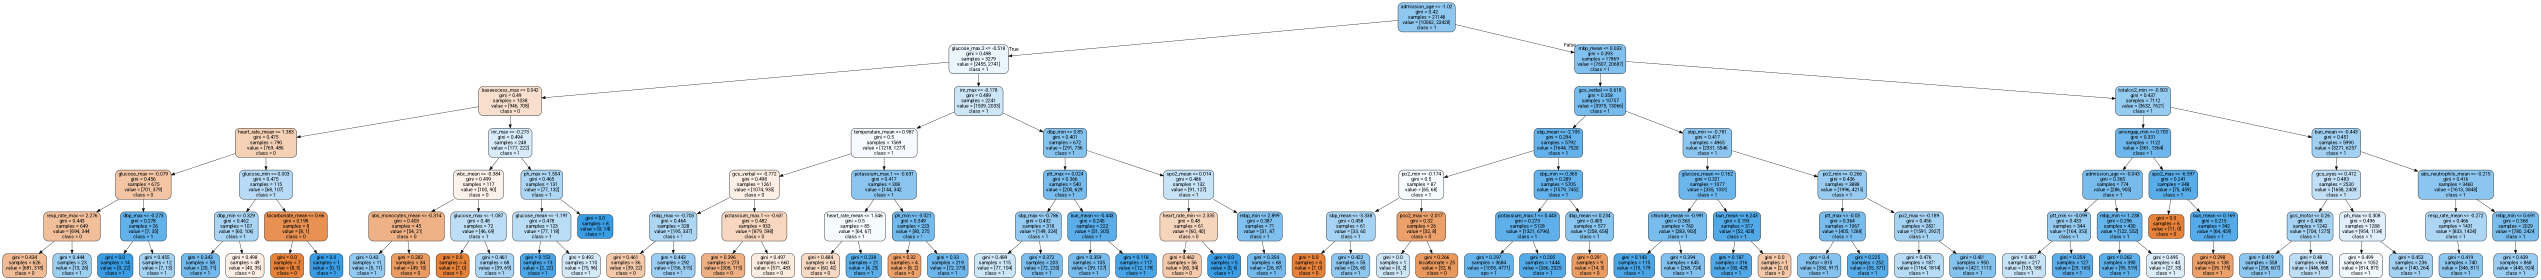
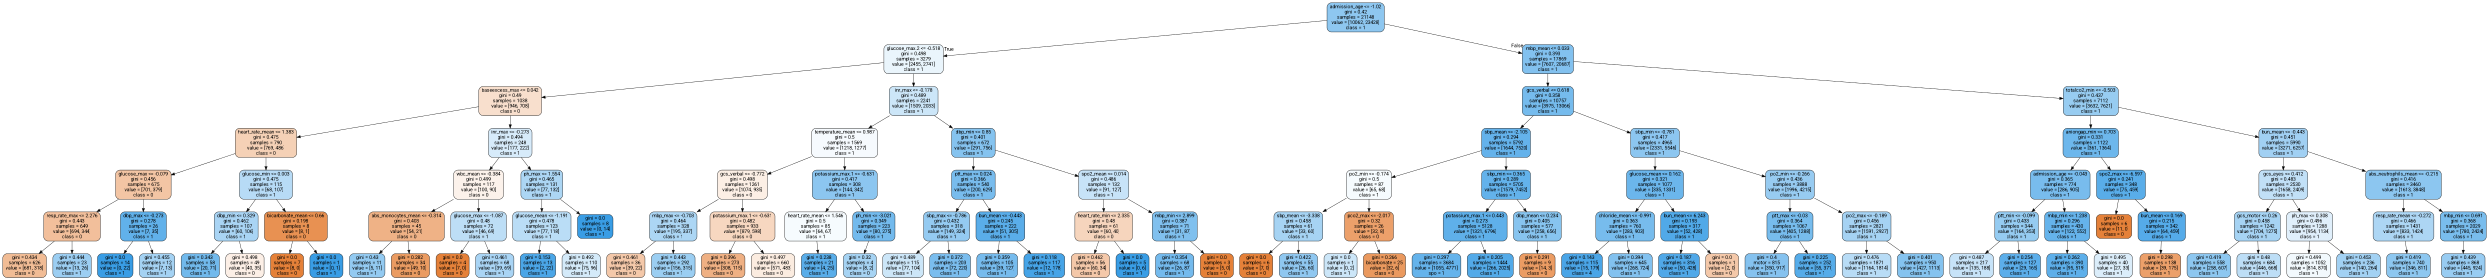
(820, 266) -> none
(904, 266) -> (860, 266)
(948, 266) -> none
none -> (1217, 266)
(1634, 266) -> (1582, 266)
